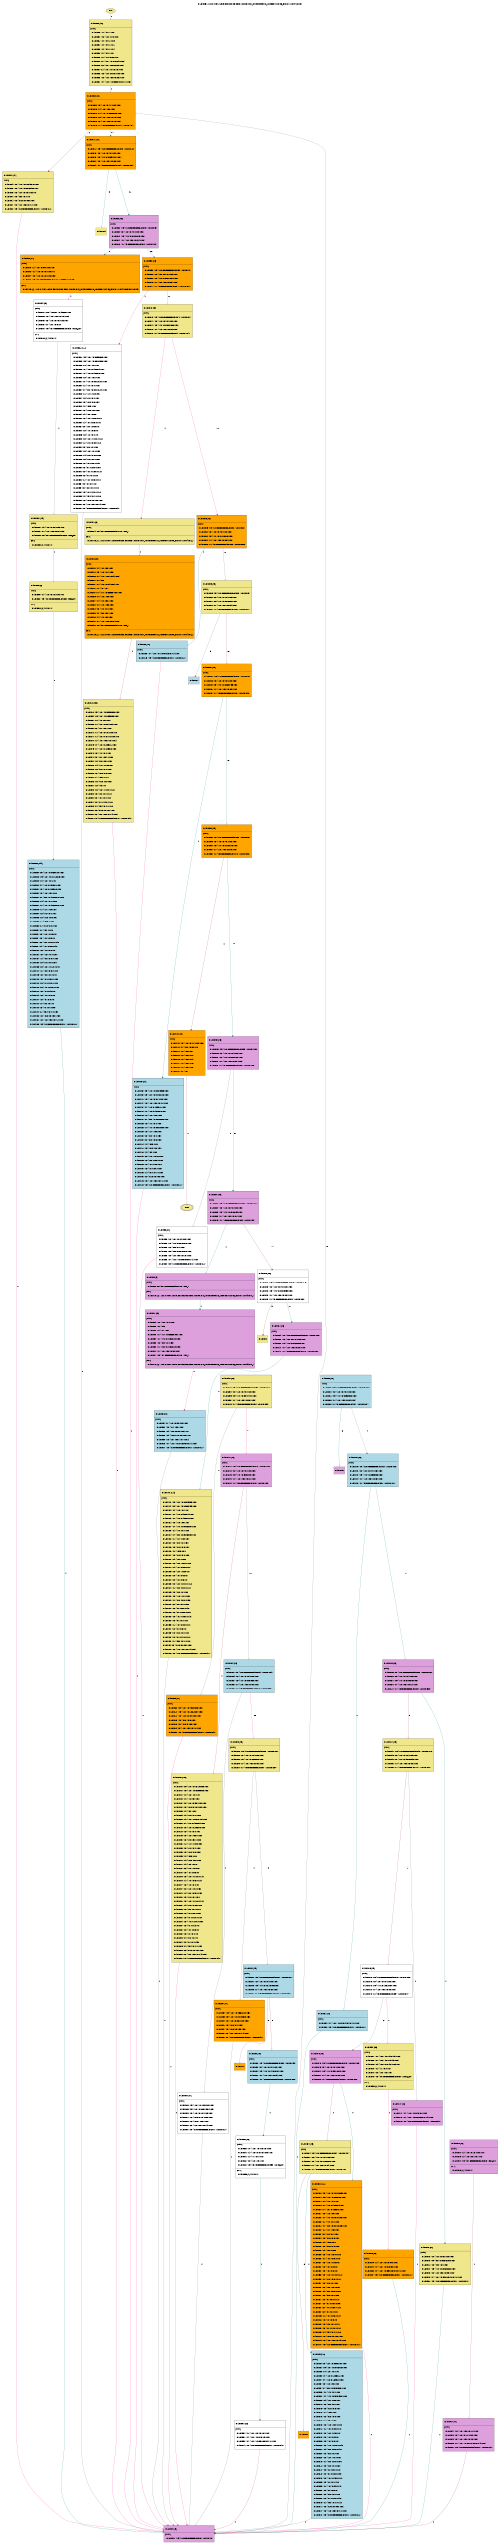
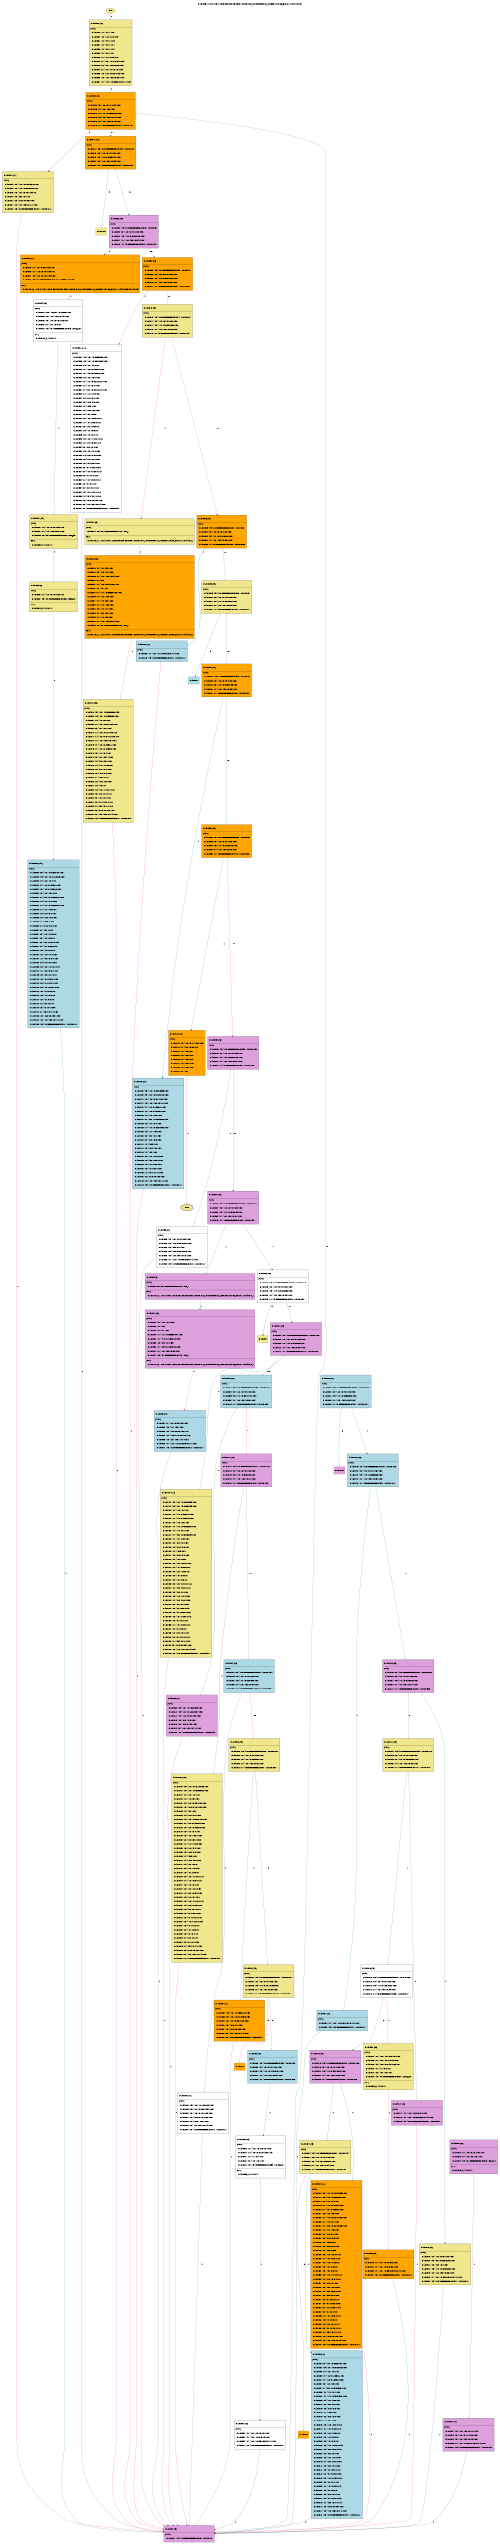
(230, 947) -> (230, 947)
none -> (272, 1365)
(246, 1392) -> (246, 1392)
(192, 1716) -> (192, 1716)
(269, 1981) -> (269, 1981)
